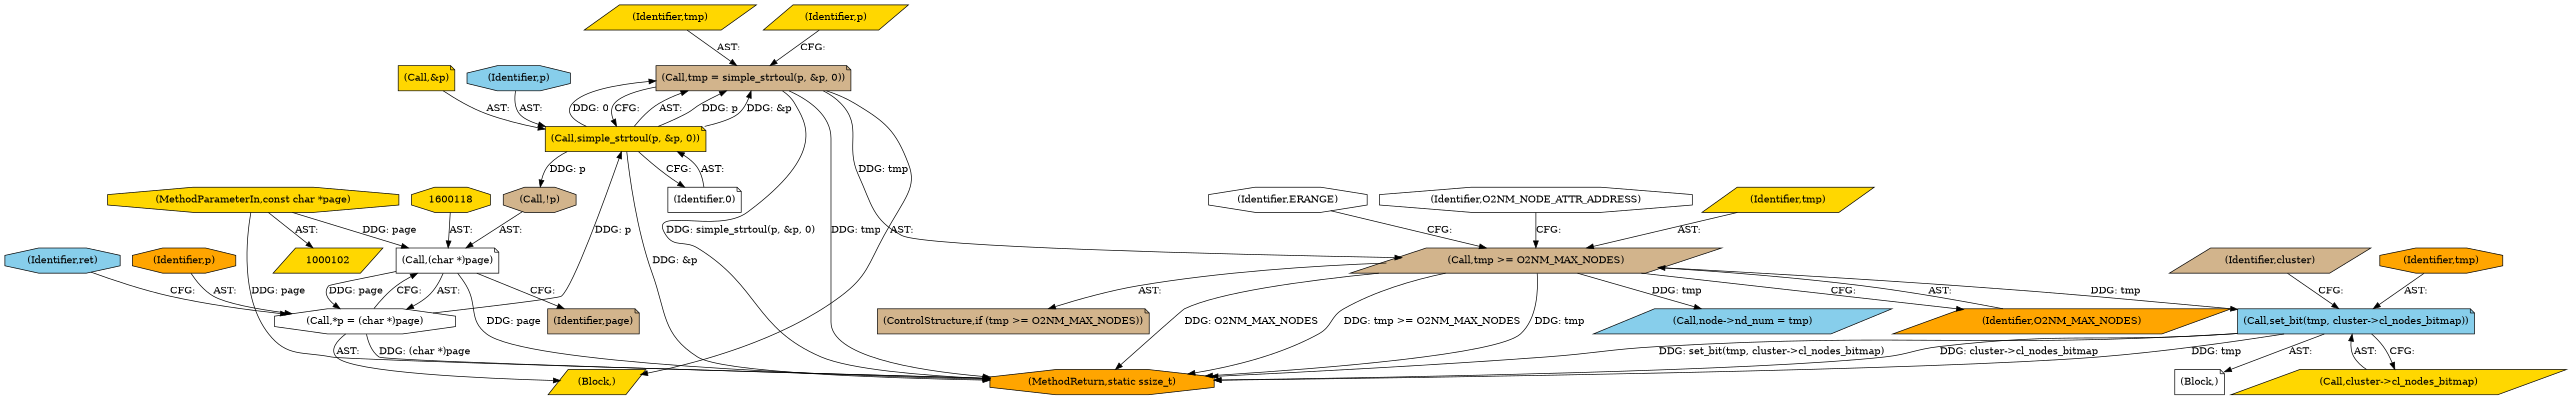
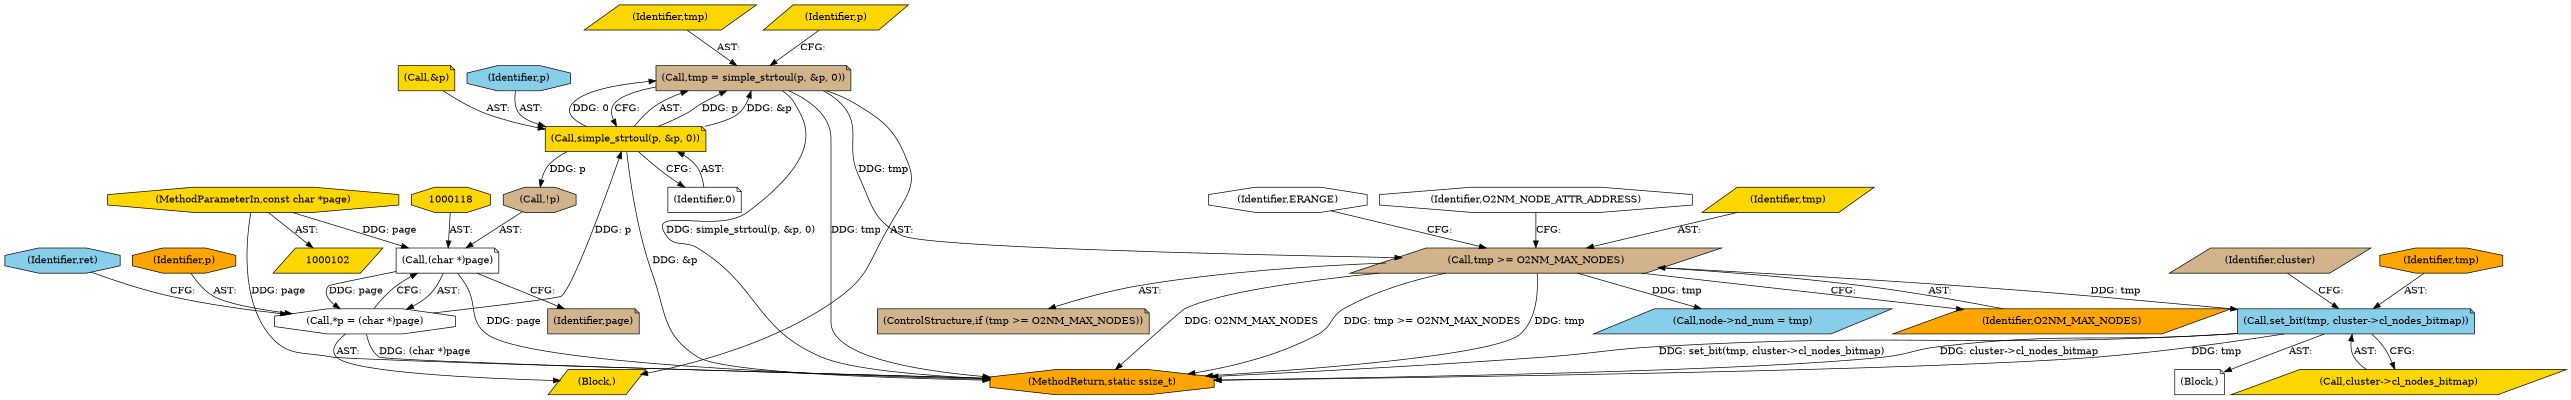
(451, 200) -> (451, 200)
